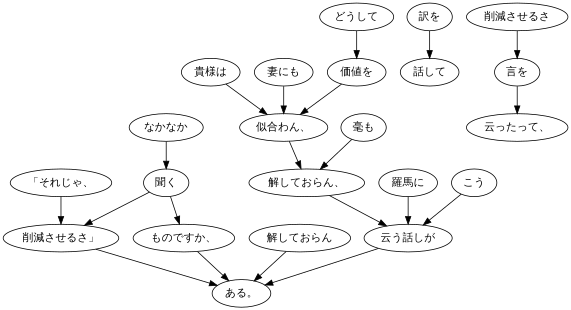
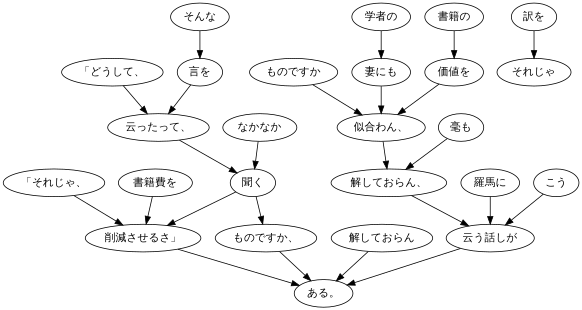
(357, 17) -> (454, 17)
none -> (381, 17)
(517, 17) -> (200, 17)
none -> (112, 72)
(211, 72) -> (294, 72)
(430, 72) -> (534, 72)
none -> (205, 155)
none -> (155, 183)
